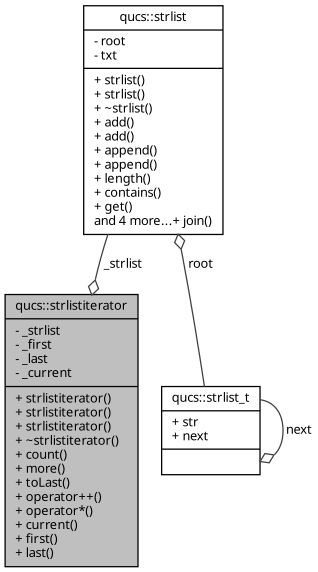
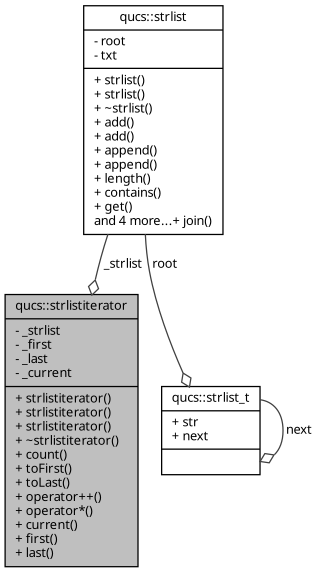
(193, 318) -> (158, 305)
(41, 469) -> (44, 469)
